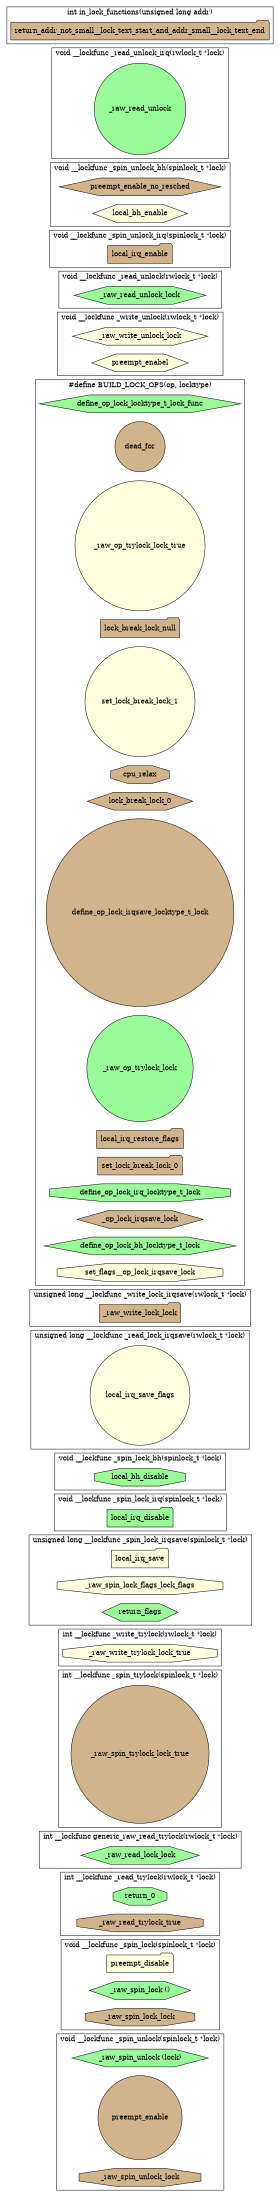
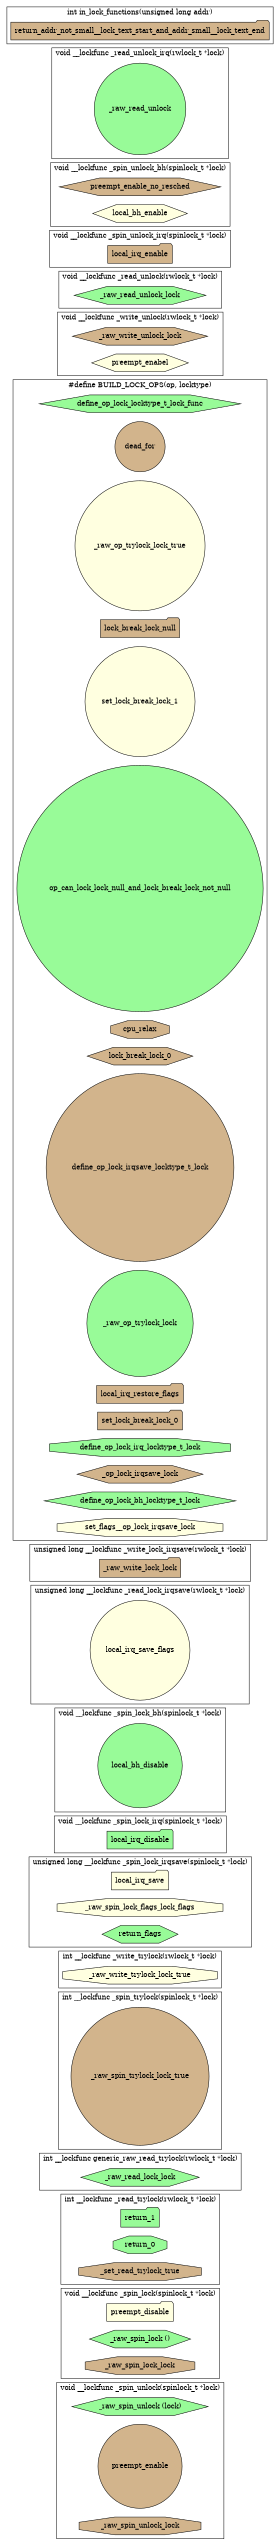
(140, 336) -> (140, 336)
none -> (140, 888)
(140, 1477) -> (140, 1766)
(140, 1923) -> (140, 2272)
none -> (140, 2218)
